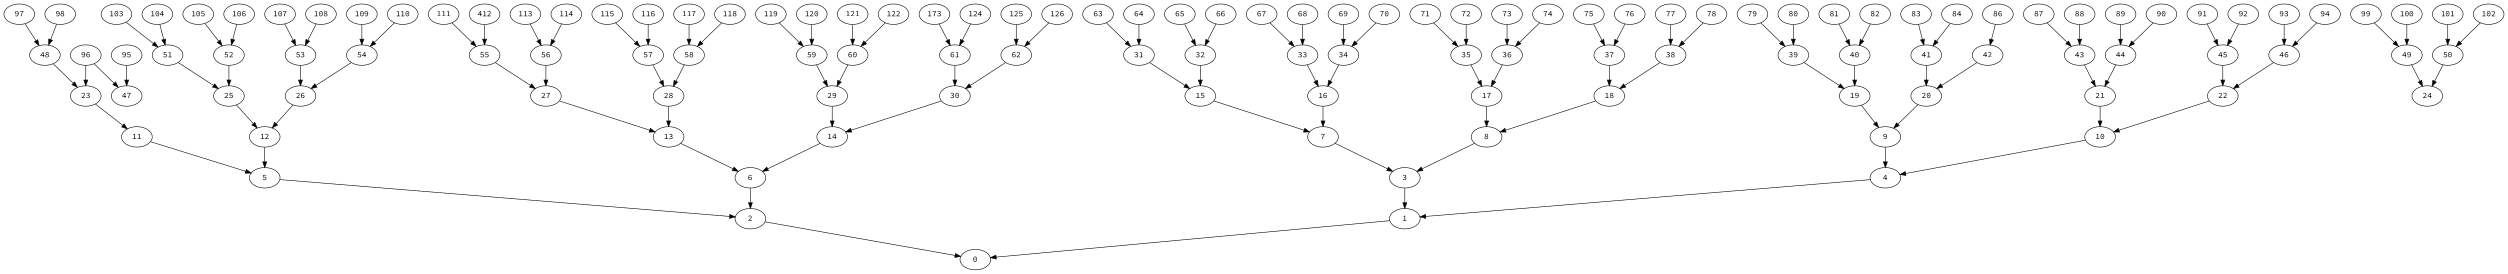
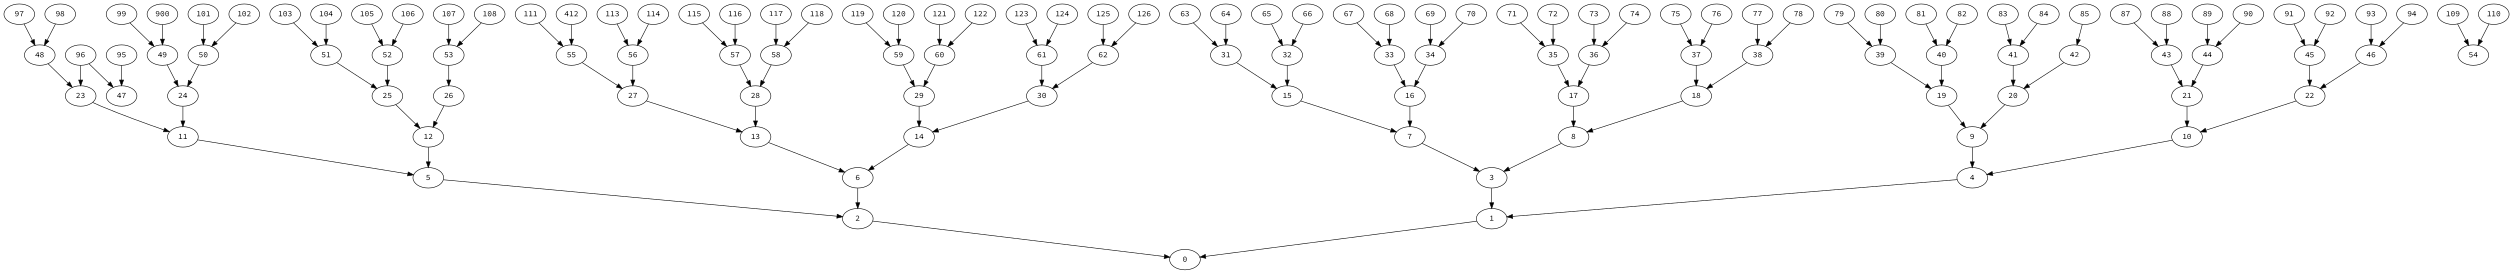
(934, 14) -> (1021, 14)
(1998, 14) -> (2085, 14)
(2407, 14) -> (162, 14)
(334, 74) -> none
none -> (183, 114)
